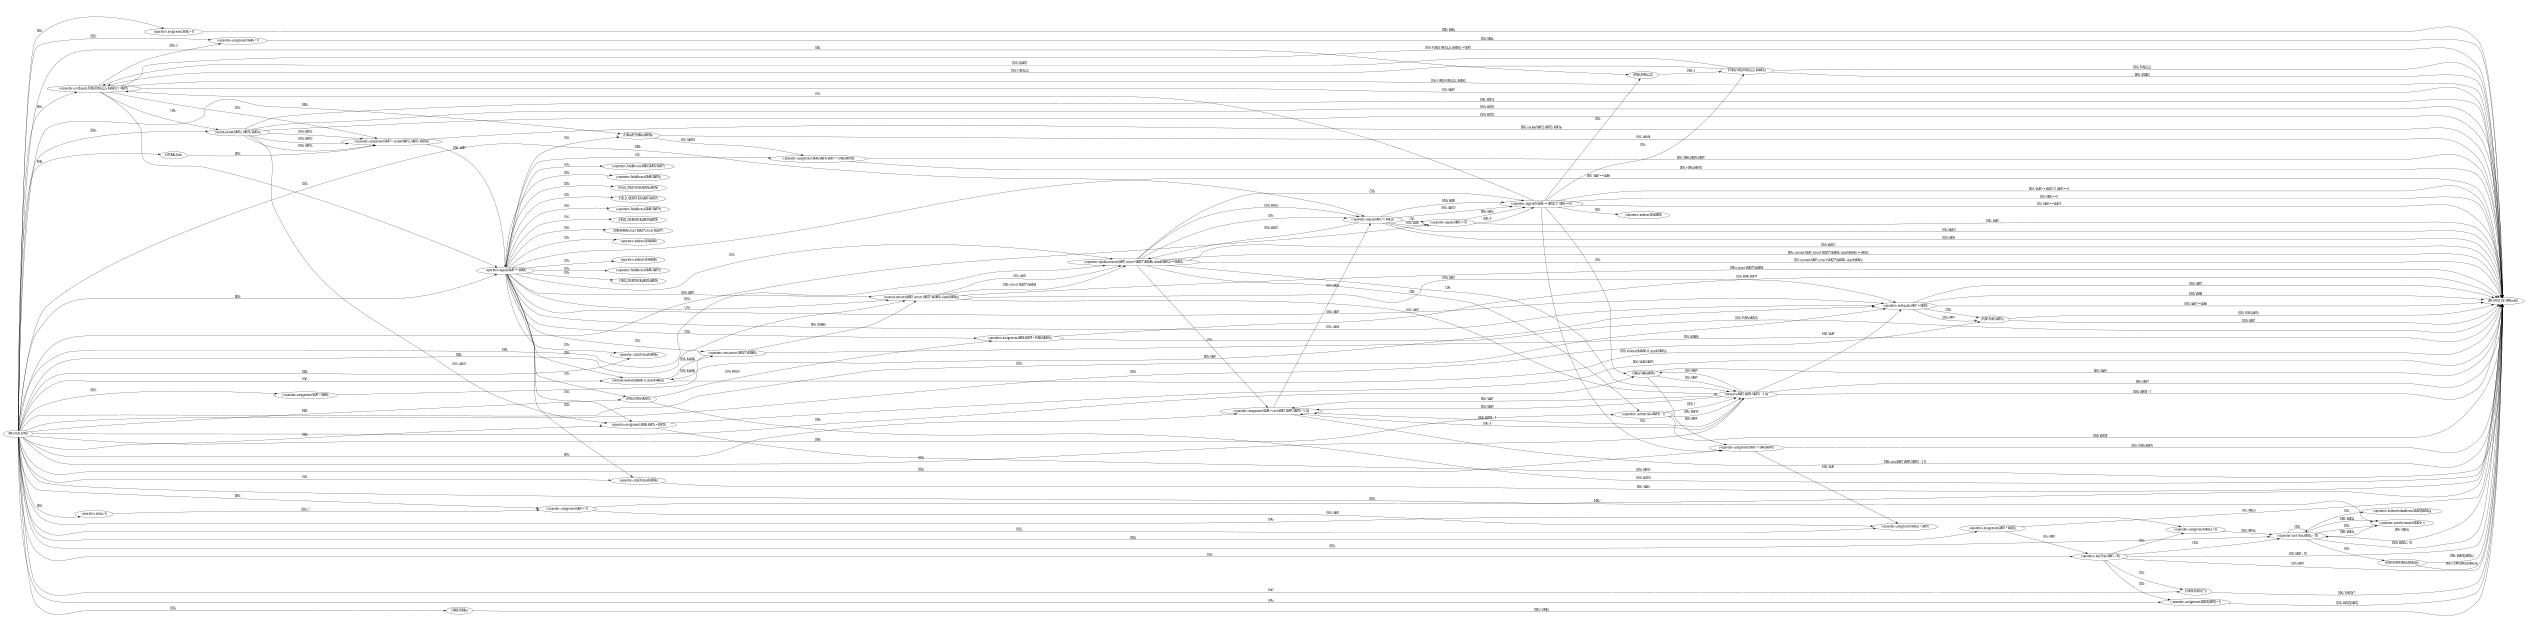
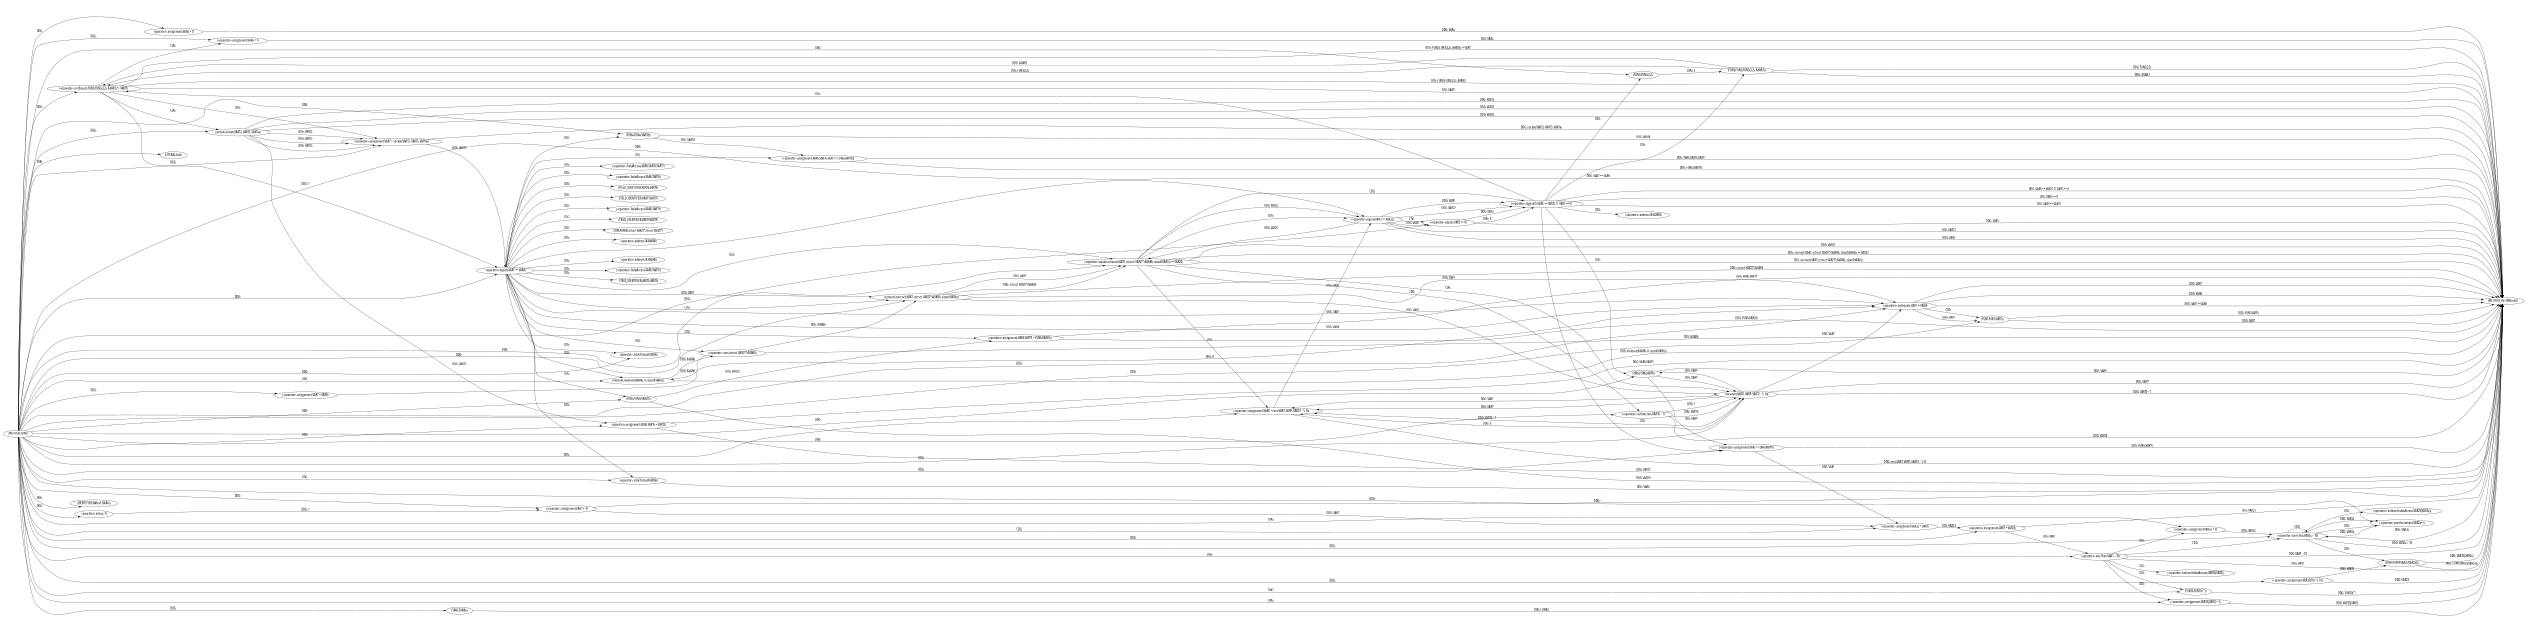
(174, 46) -> (174, 46)
(638, 136) -> (638, 136)
(459, 149) -> (459, 149)
(281, 155) -> (80, 172)
(305, 184) -> (305, 184)
(1210, 357) -> (1210, 357)
(536, 386) -> none
(1747, 395) -> (1747, 395)
(1691, 419) -> (1691, 419)
none -> (94, 503)
none -> (1948, 528)
(1020, 530) -> (1020, 530)
none -> (2196, 573)
none -> (2298, 581)
